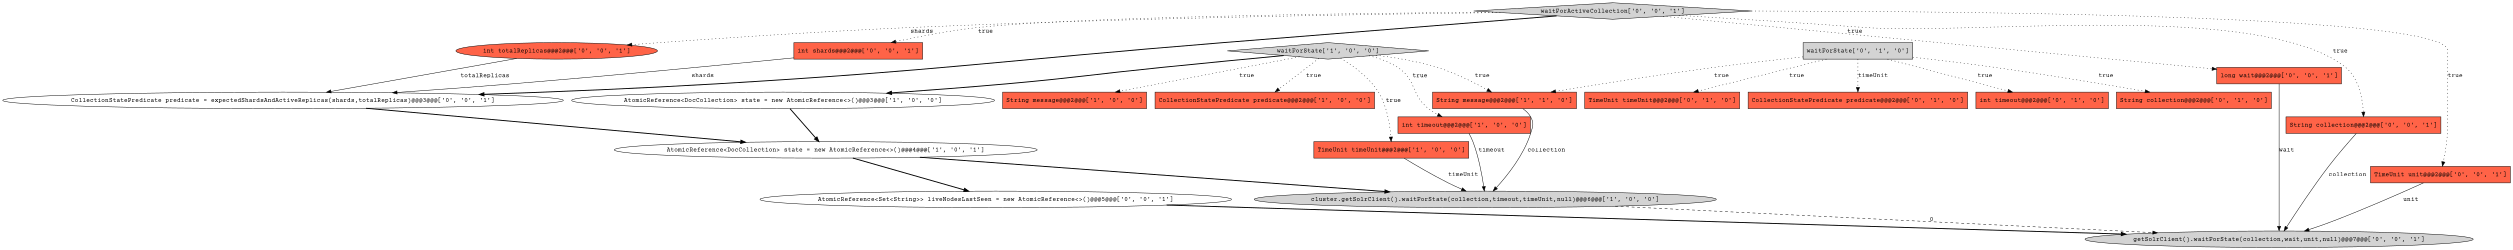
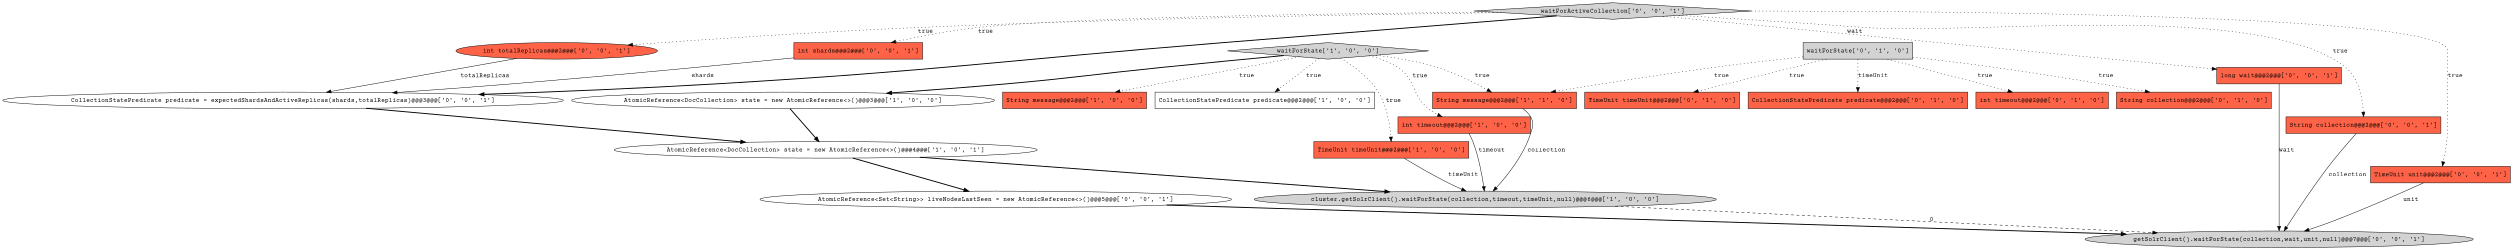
(922, 31) -> (926, 31)
(1855, 31) -> (1855, 31)
(1265, 100) -> (1265, 100)
